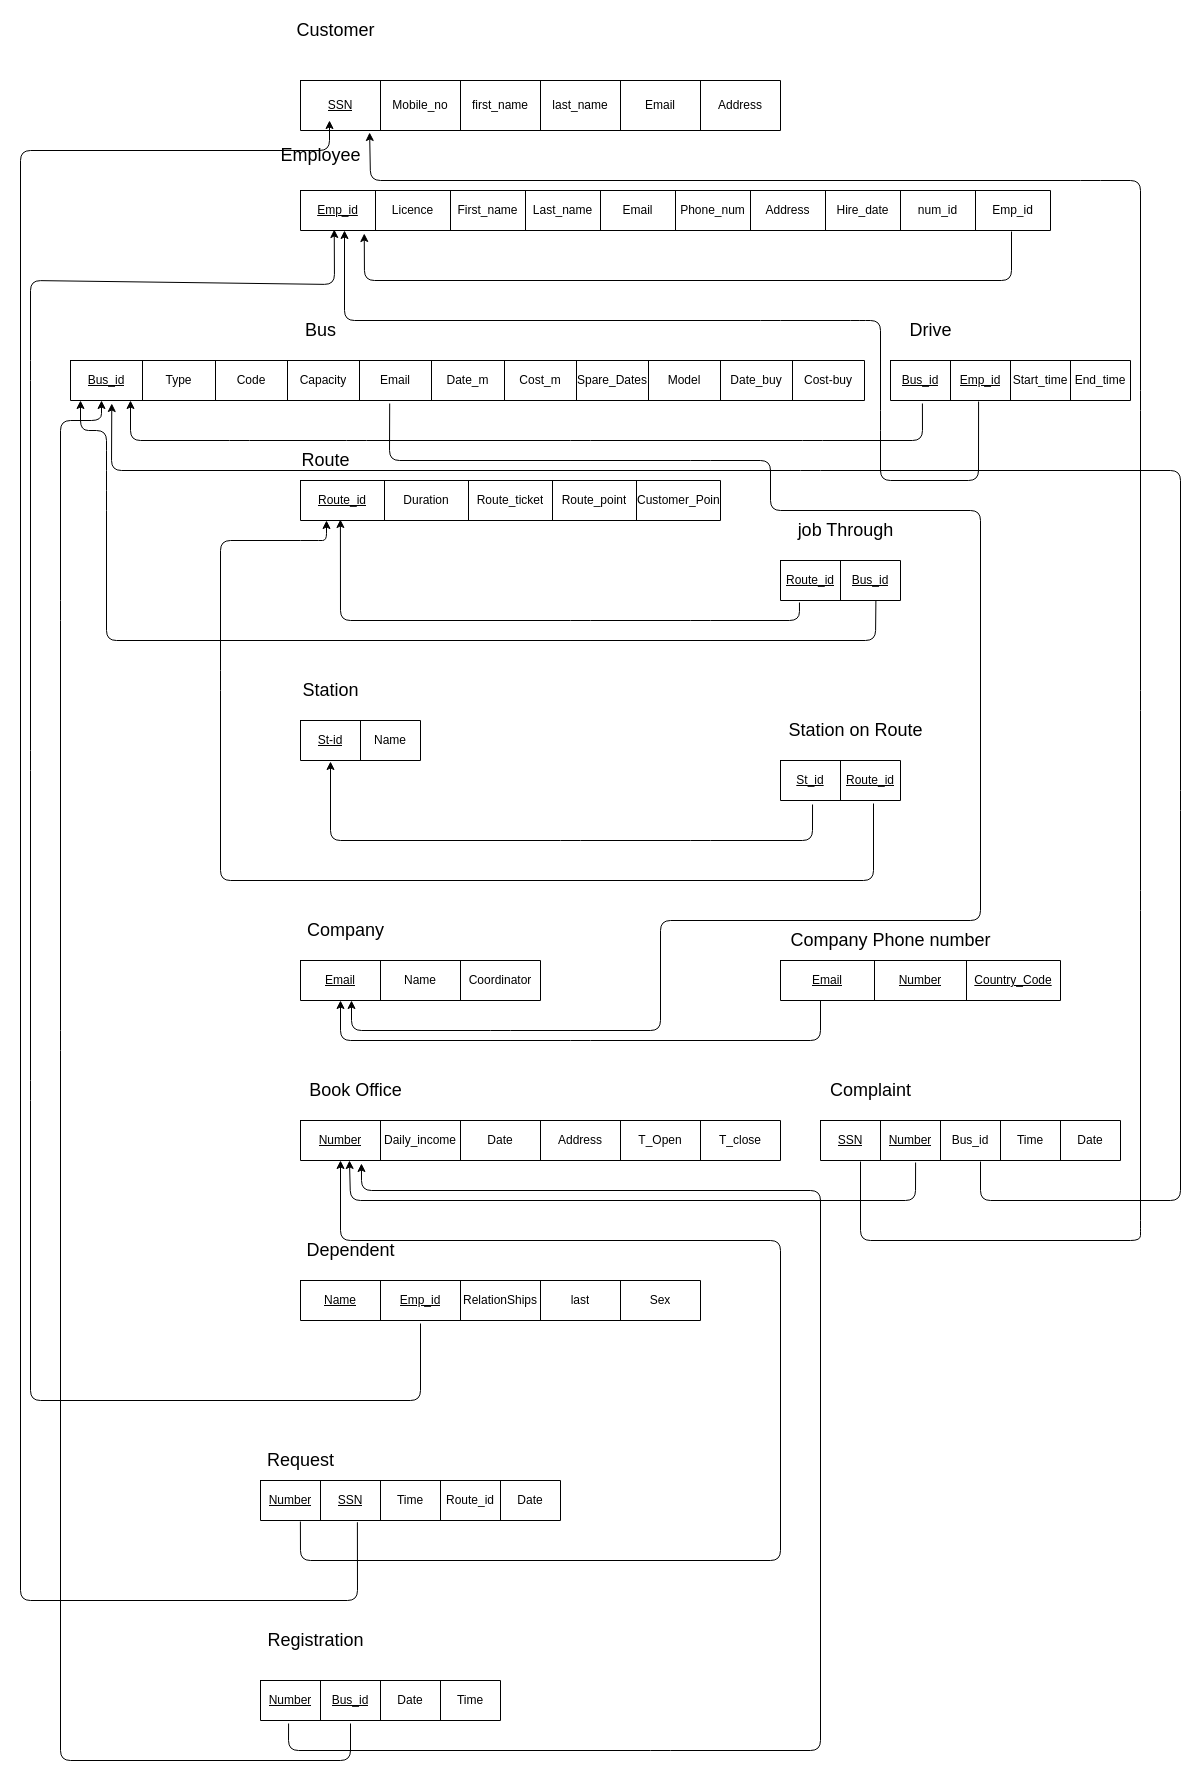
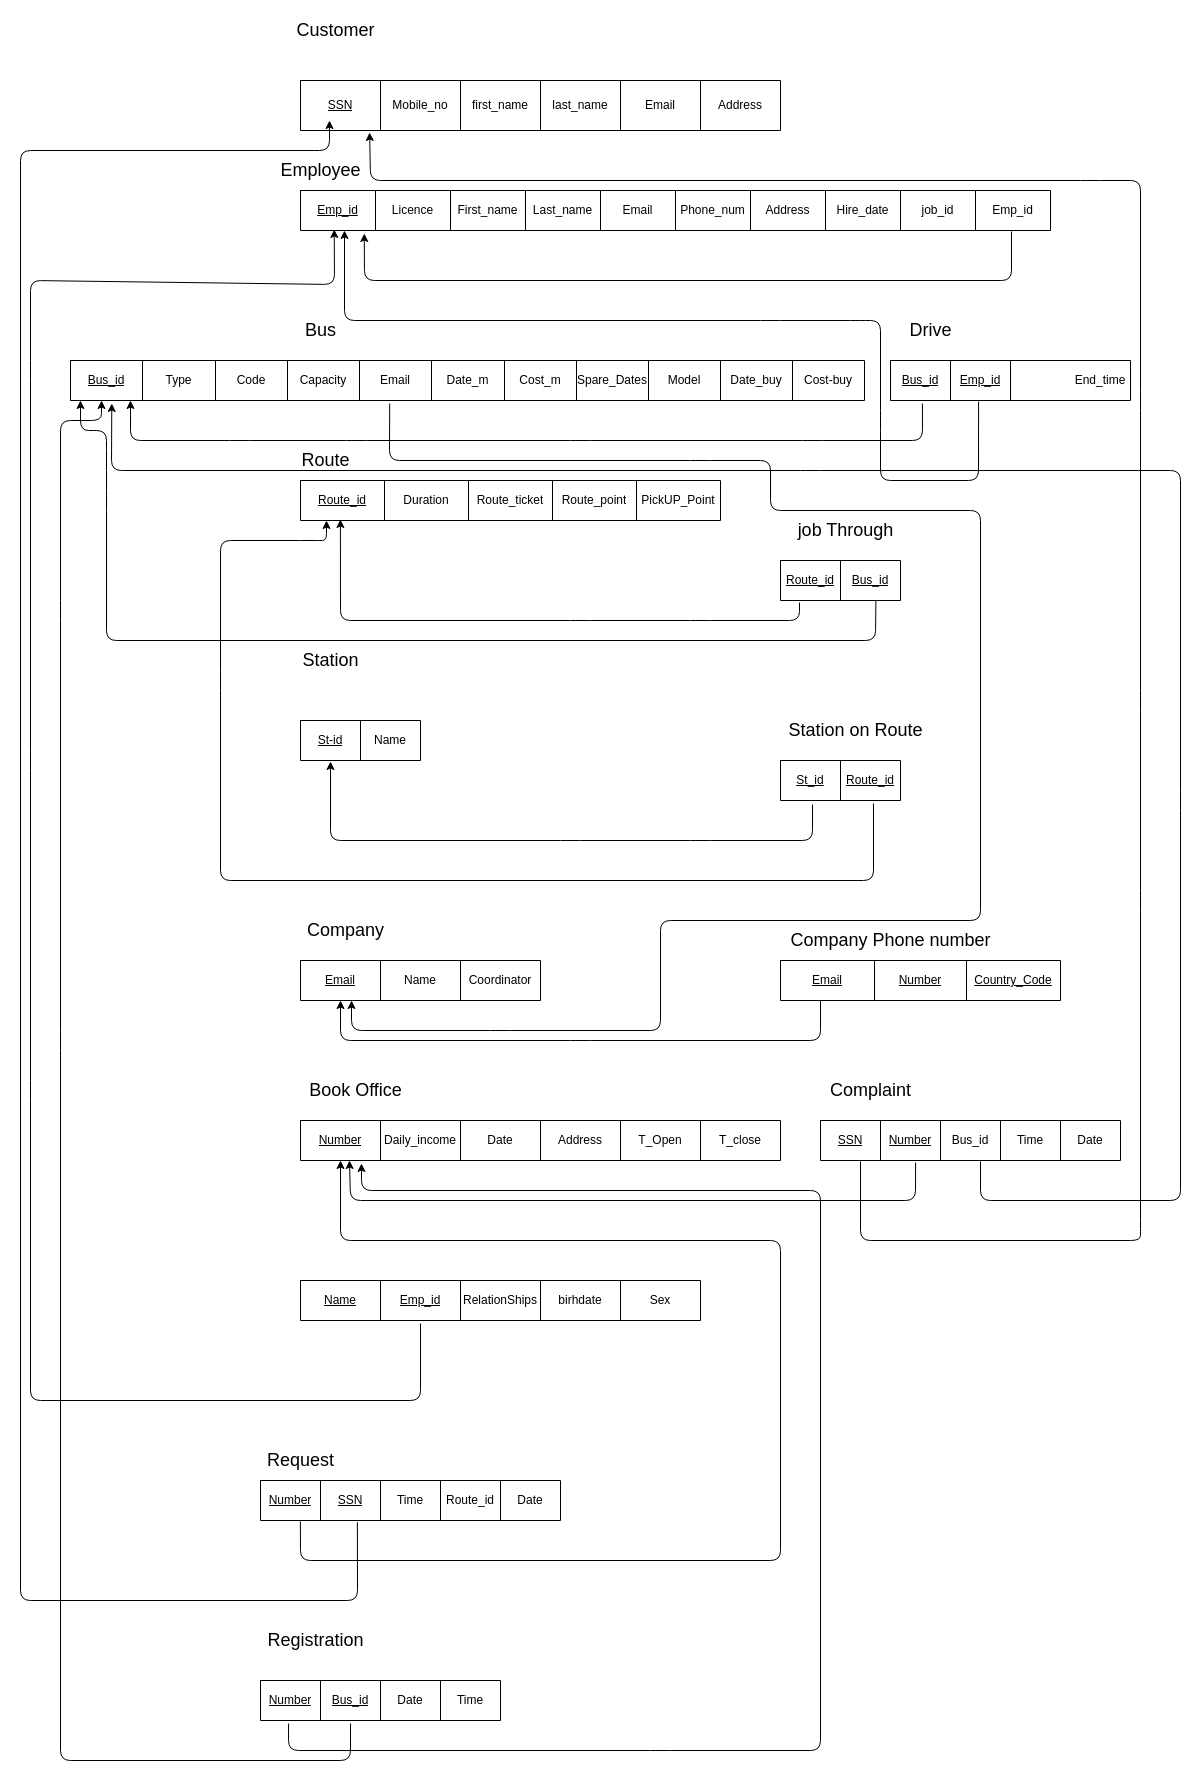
(321, 156) -> (321, 171)
(938, 211) -> (938, 211)
(1041, 381) -> none
(679, 501) -> (679, 501)
(331, 691) -> (331, 661)
(351, 1251) -> none
(581, 1301) -> (581, 1301)
